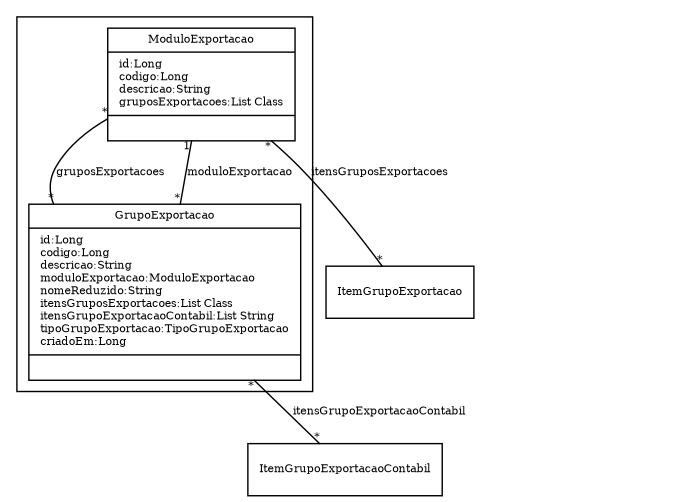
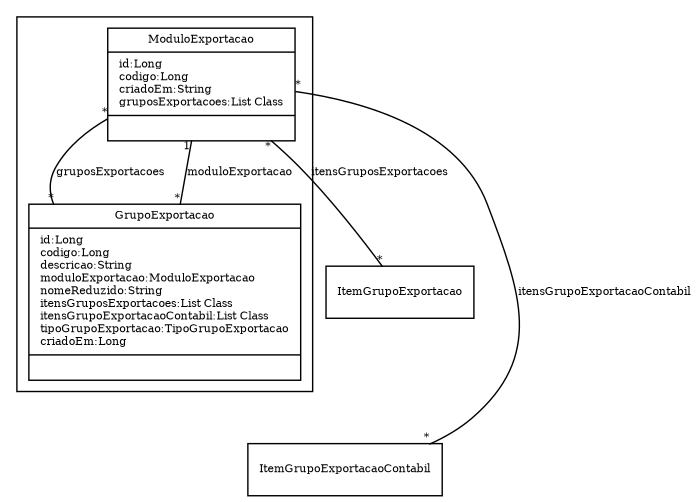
(165, 89) -> (166, 89)
(158, 316) -> (155, 316)
(287, 412) -> (496, 228)
